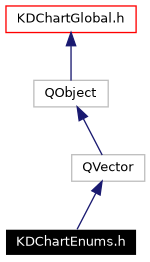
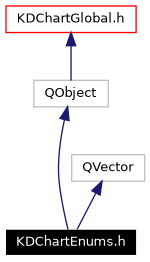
(93, 137) -> (59, 175)
